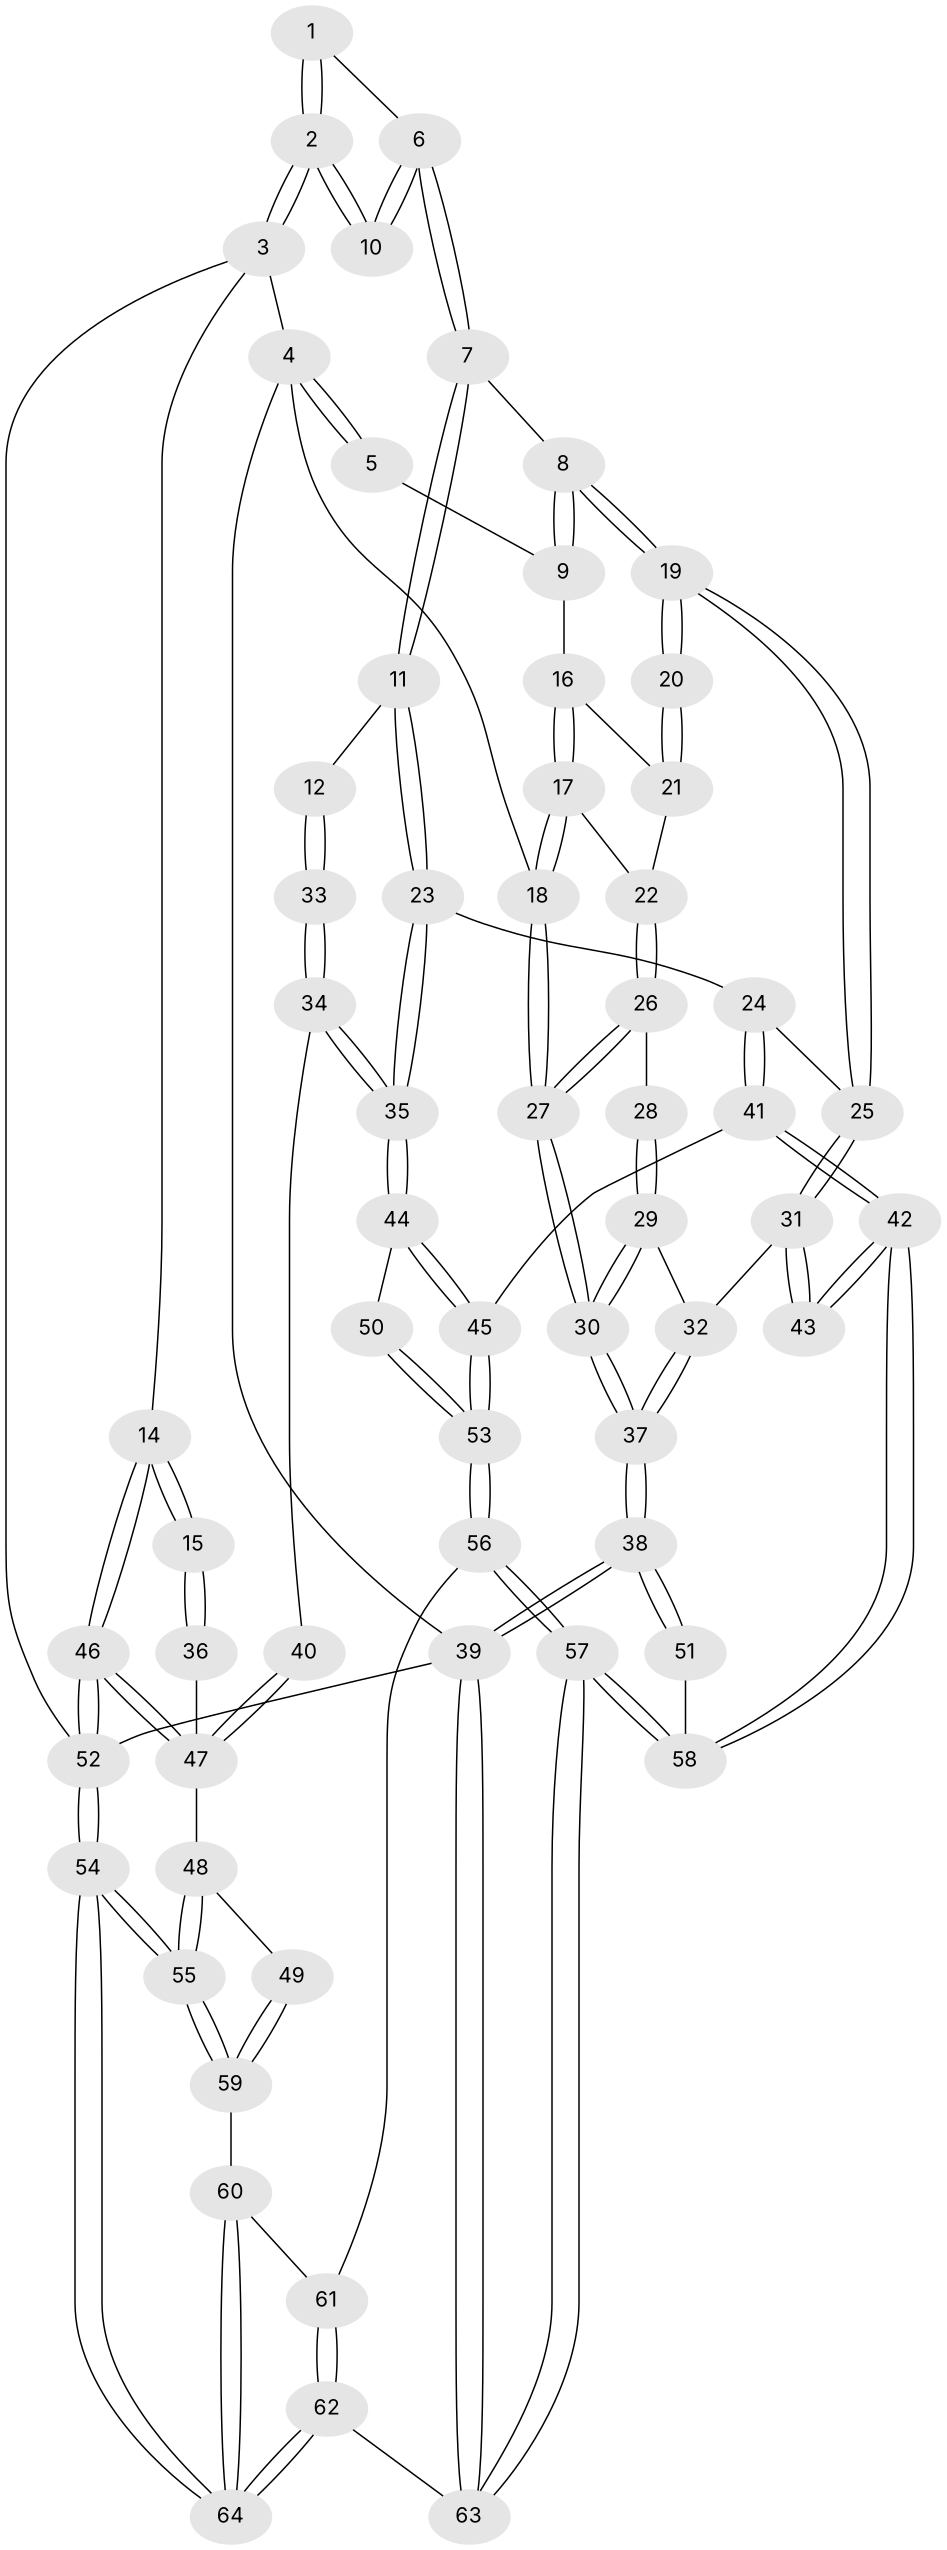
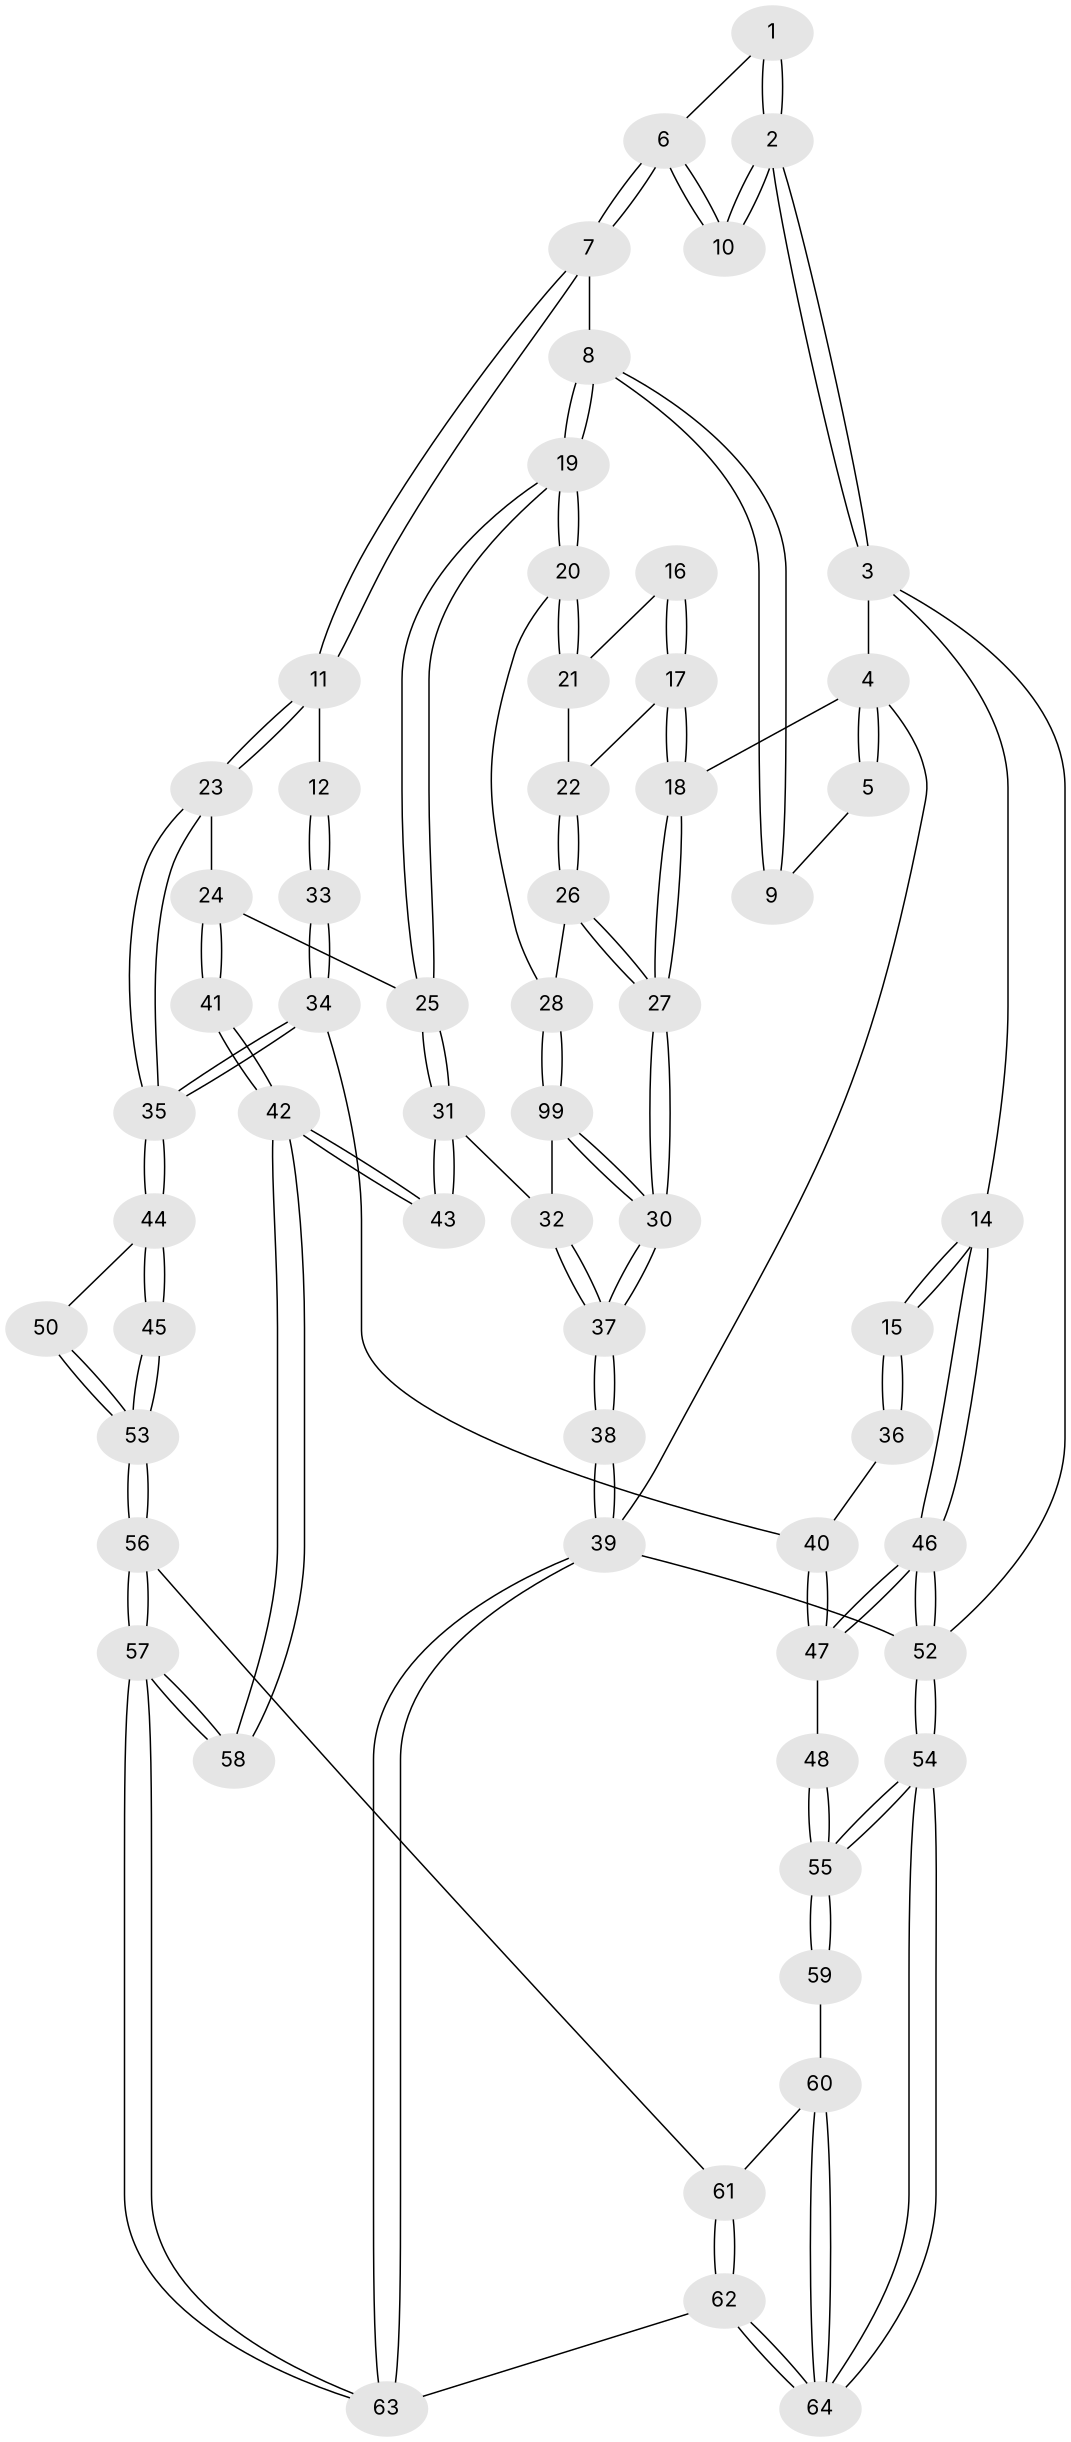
(564, 627) -> none
none -> (491, 786)
(592, 1195) -> none
(646, 1221) -> (552, 1113)
(686, 1653) -> none
(196, 1707) -> (855, 1491)
(292, 1977) -> none
